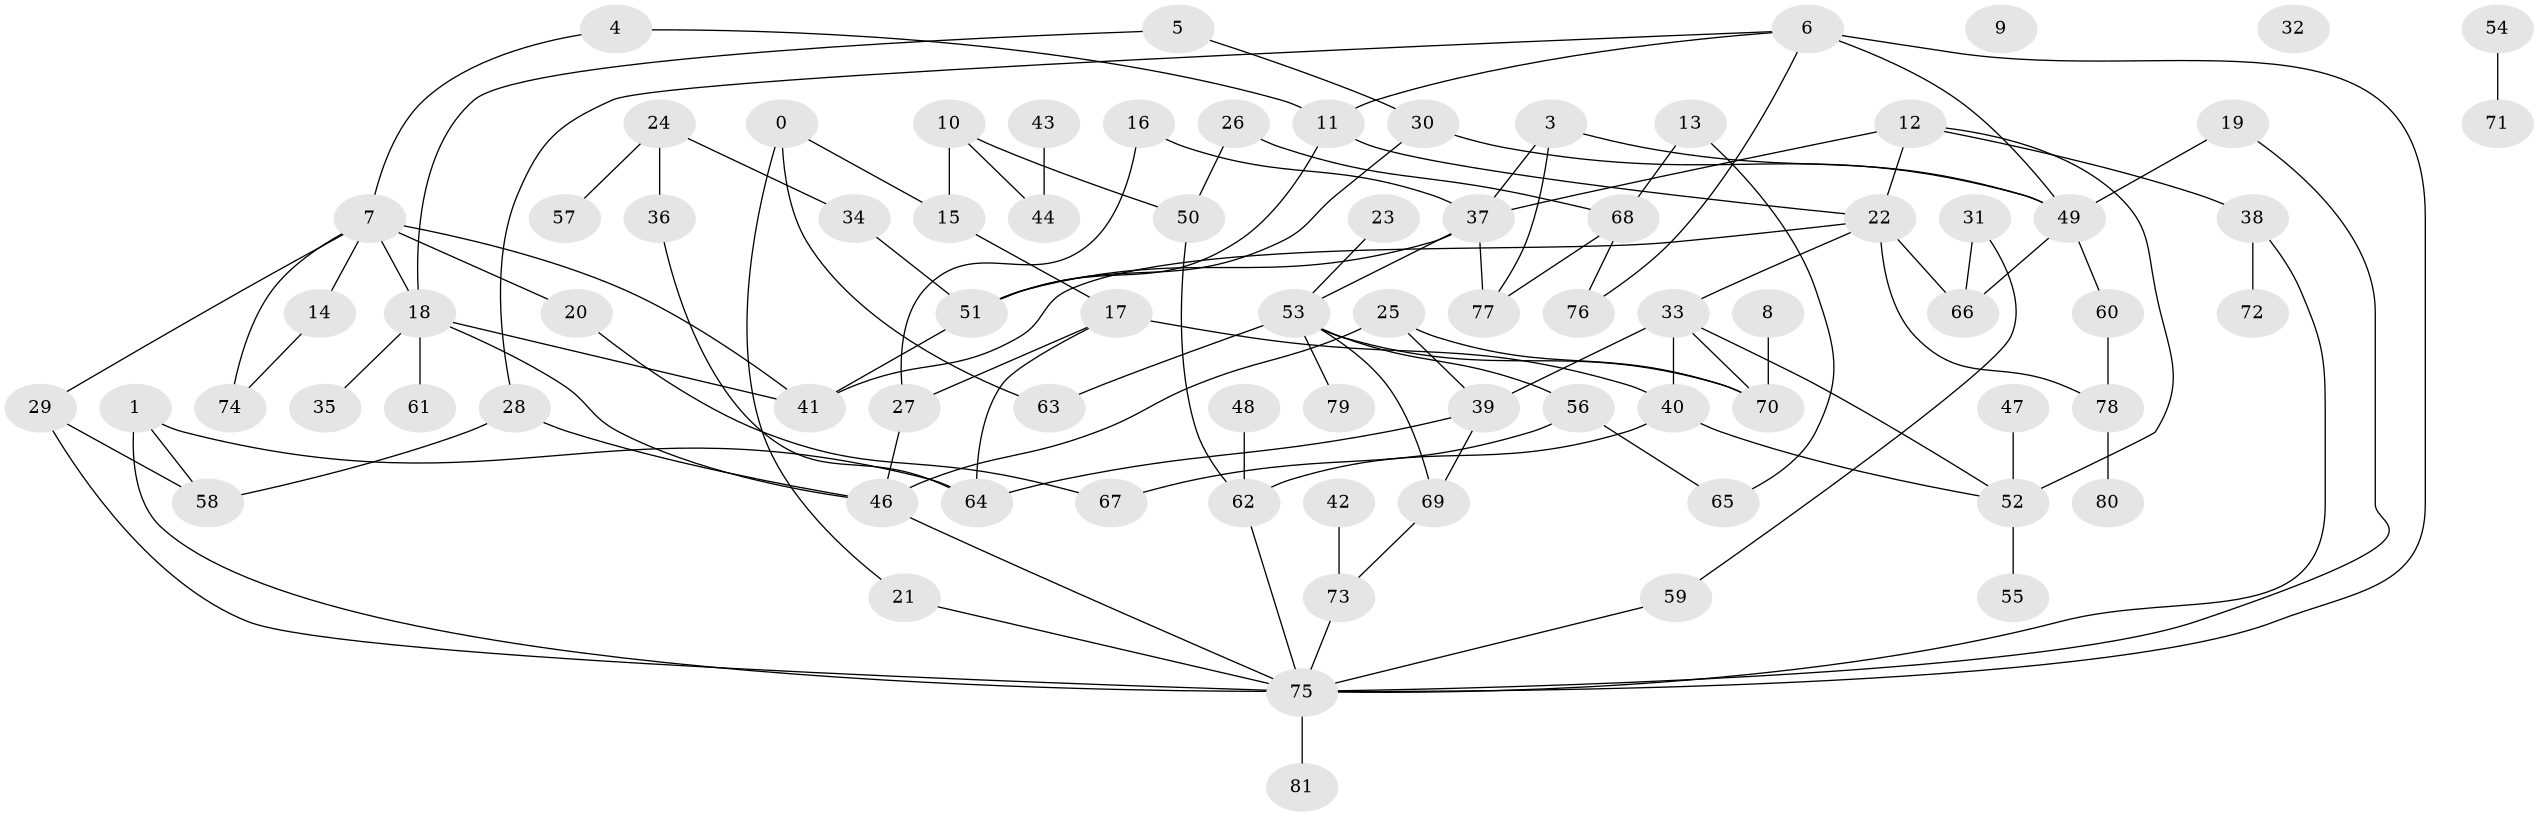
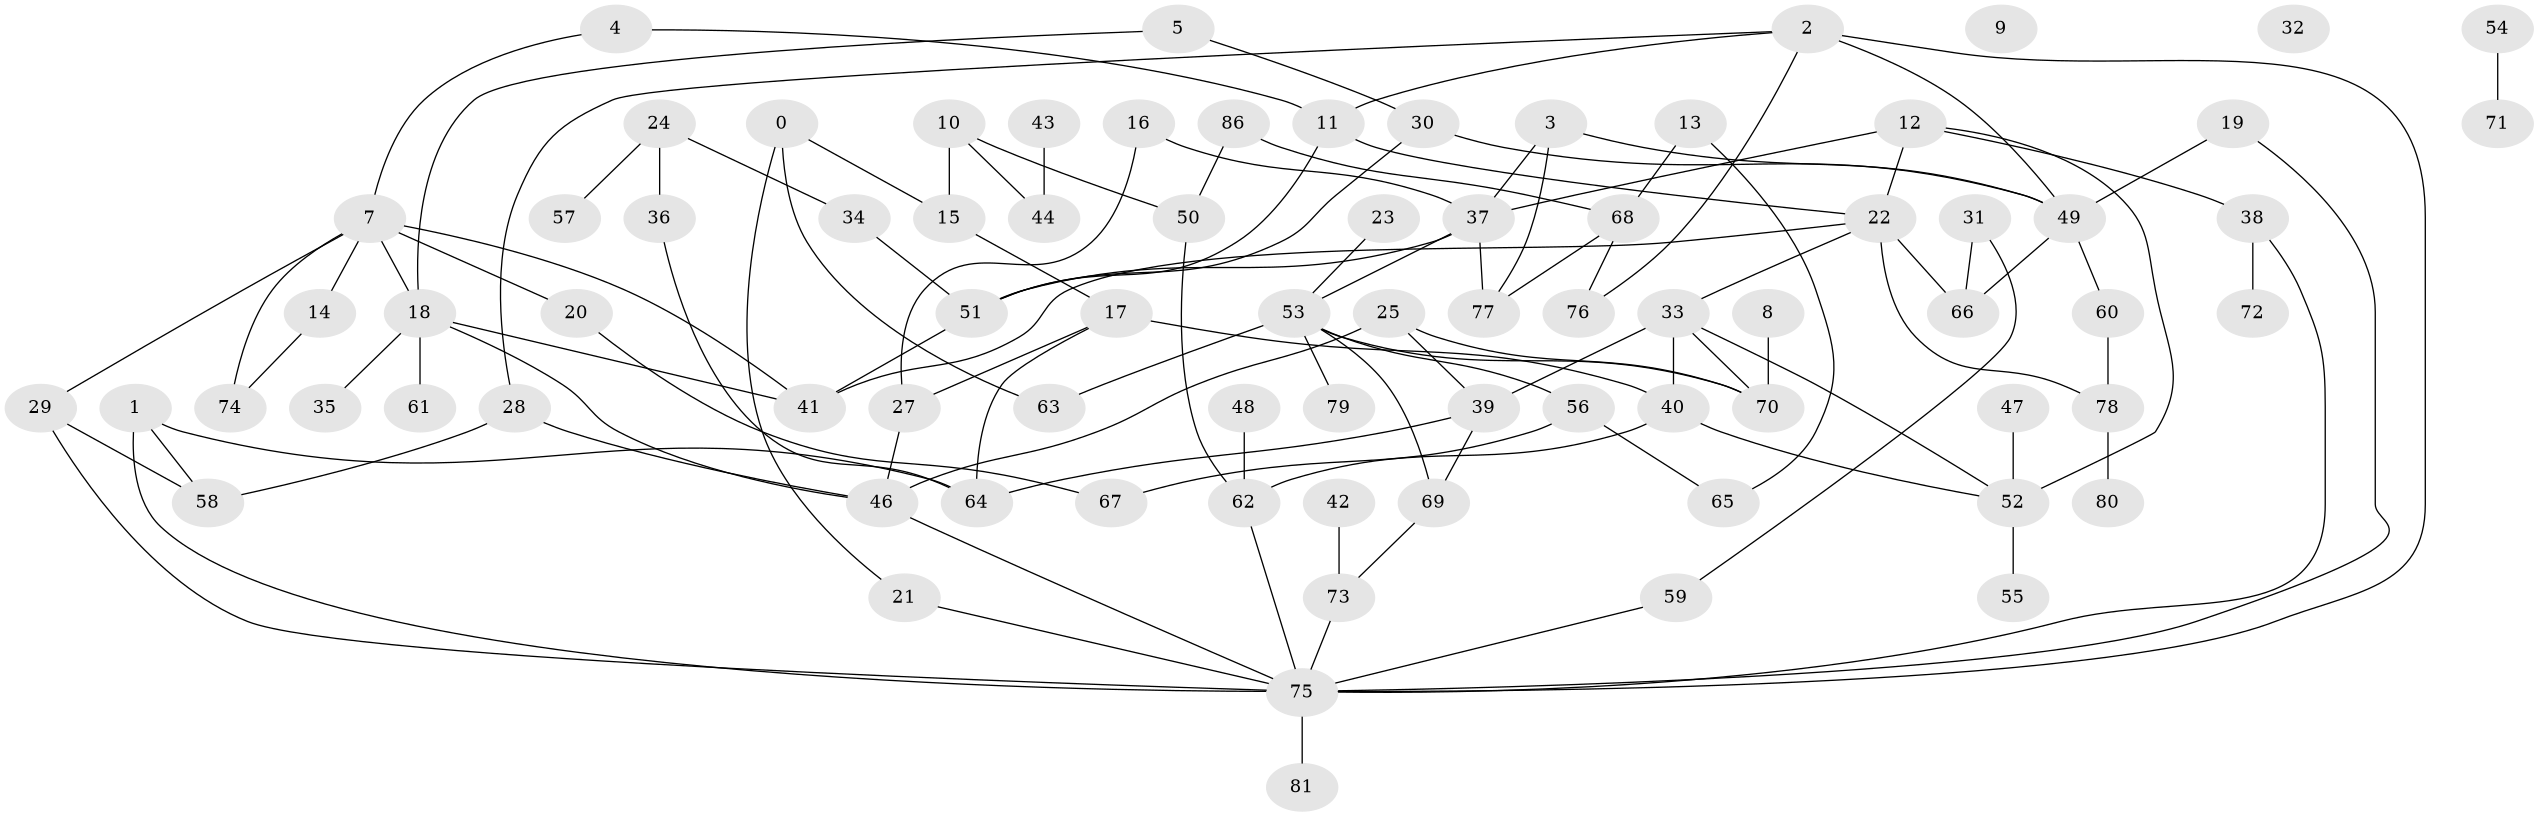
(1808, 29) -> (1808, 29)
(1234, 124) -> (1234, 124)
